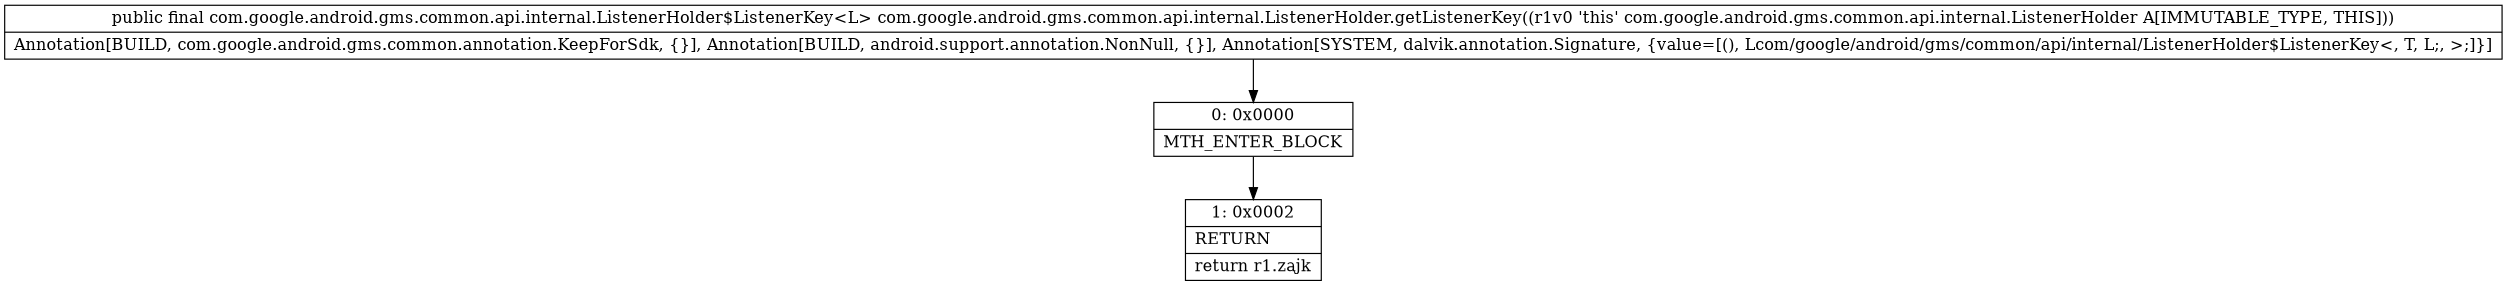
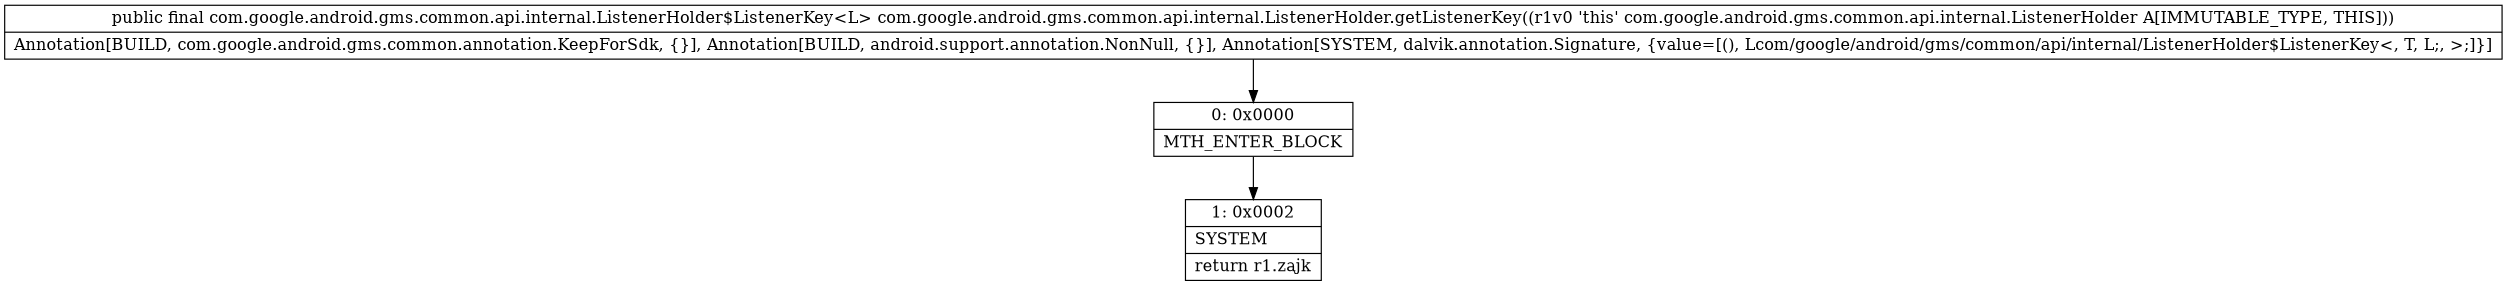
(1233, 239) -> (1232, 239)
